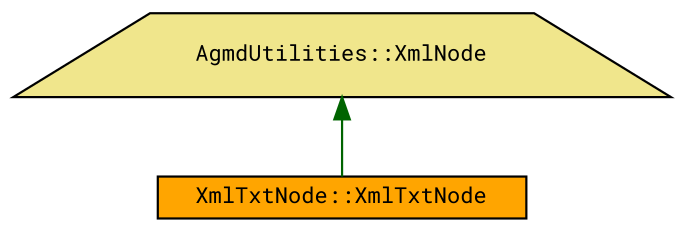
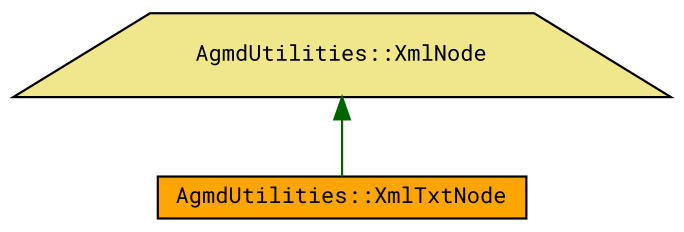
(342, 198) -> (342, 198)
